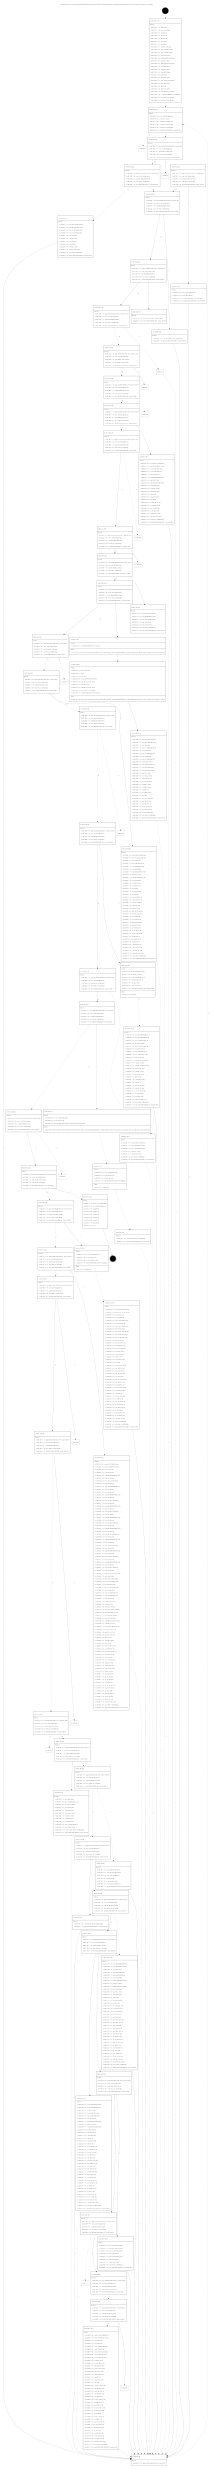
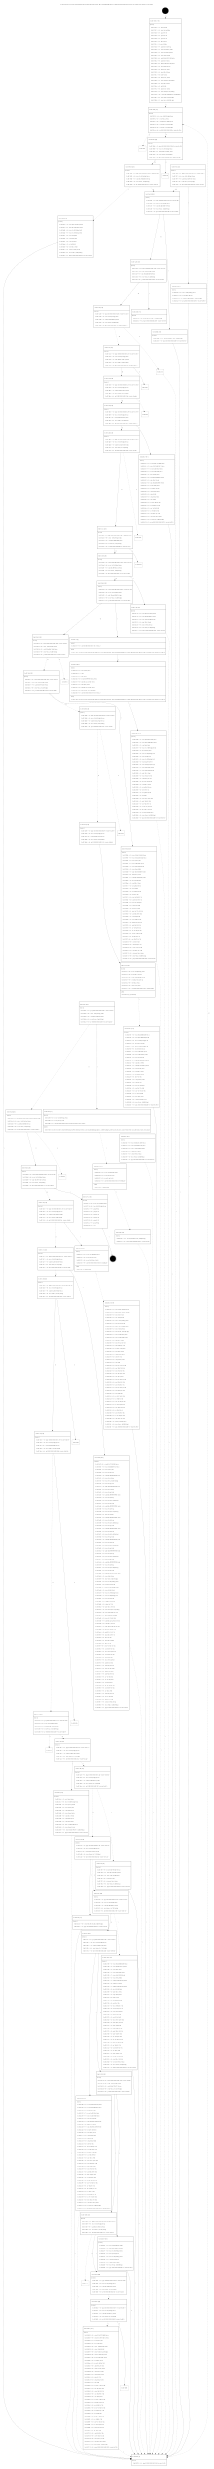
(98, 980) -> none
